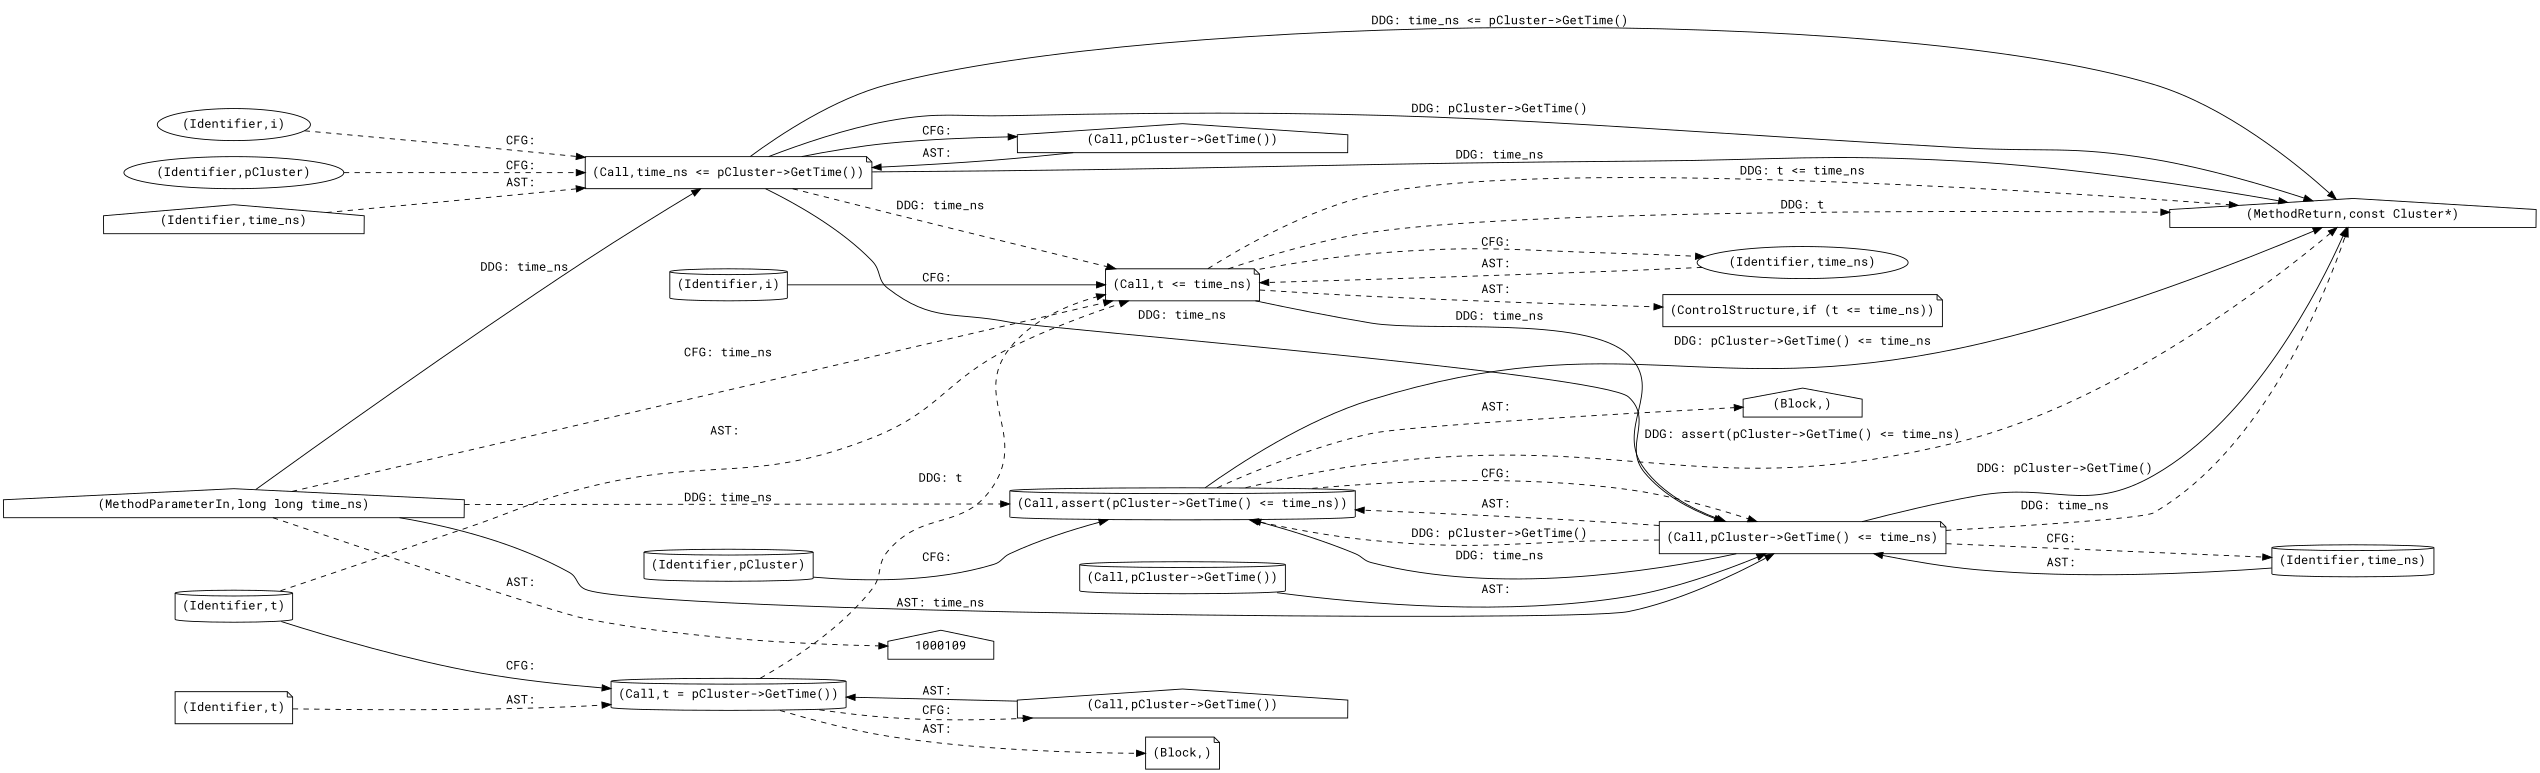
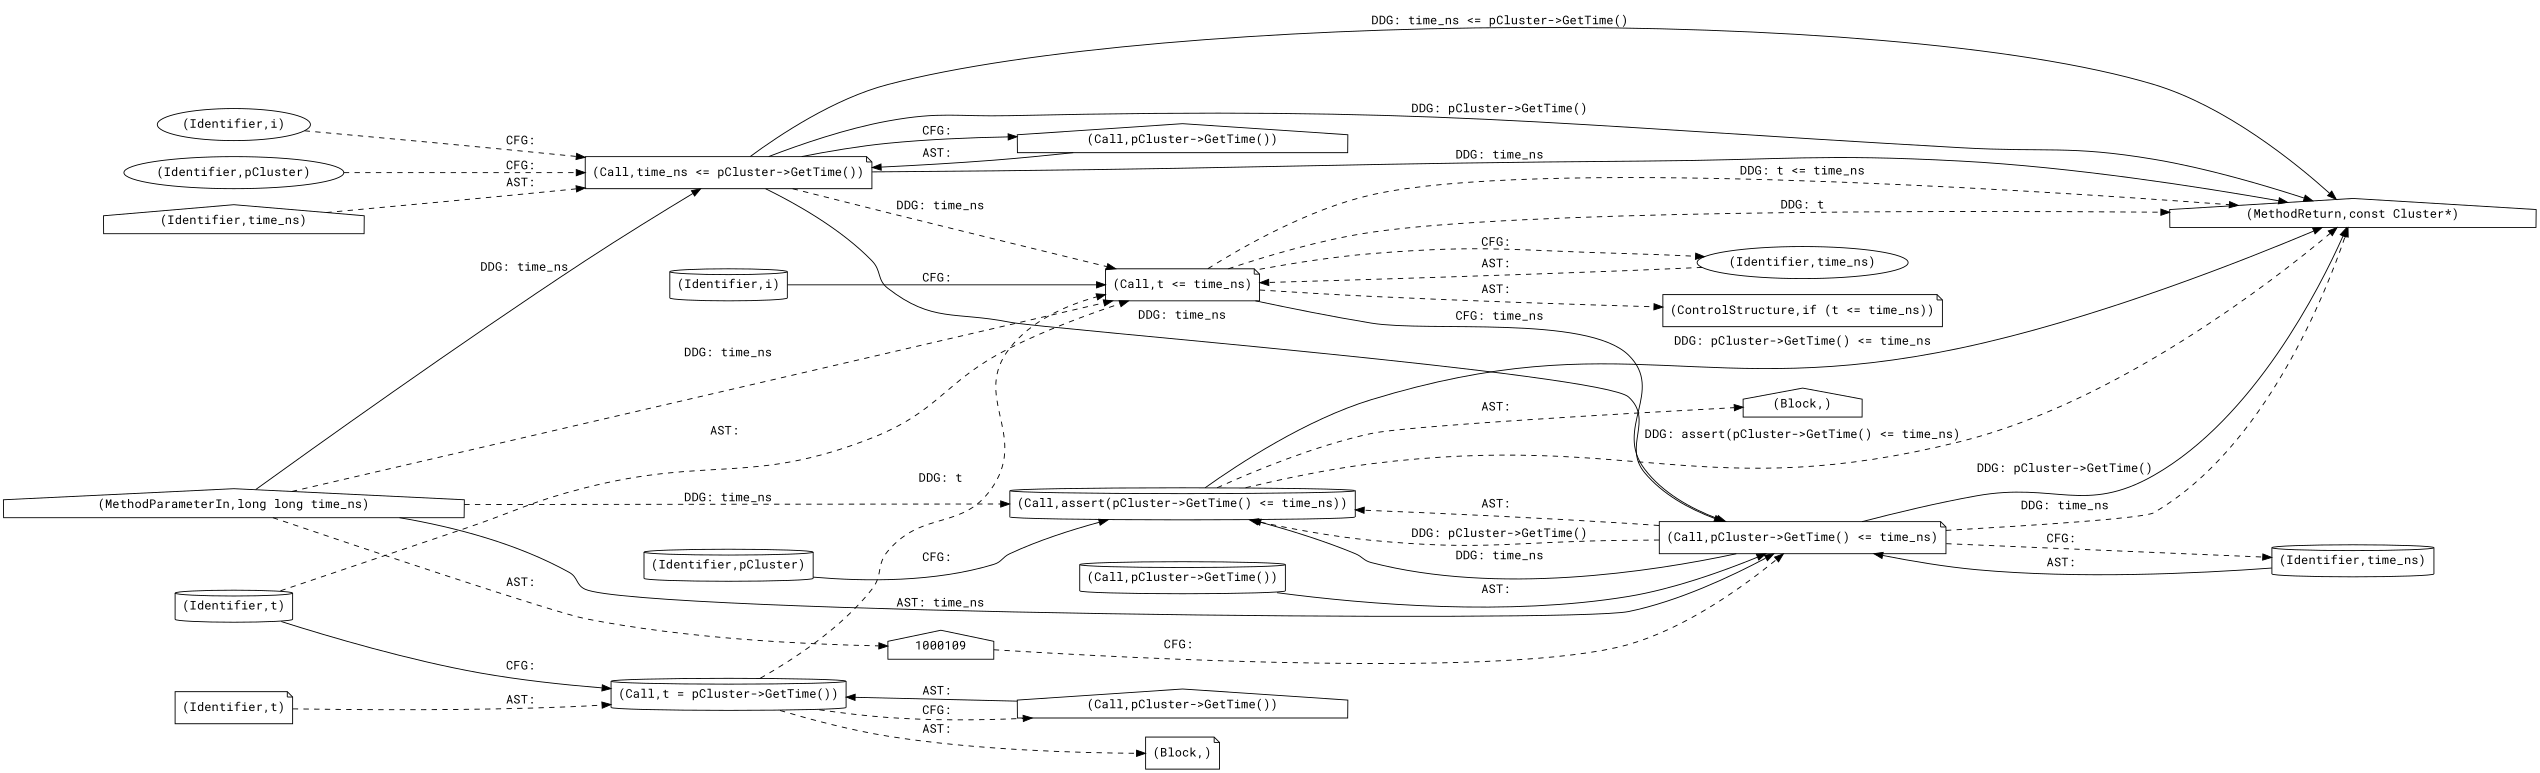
(1500, 316) -> (1500, 316)
(729, 353) -> (729, 353)
(1532, 482) -> (1397, 663)
